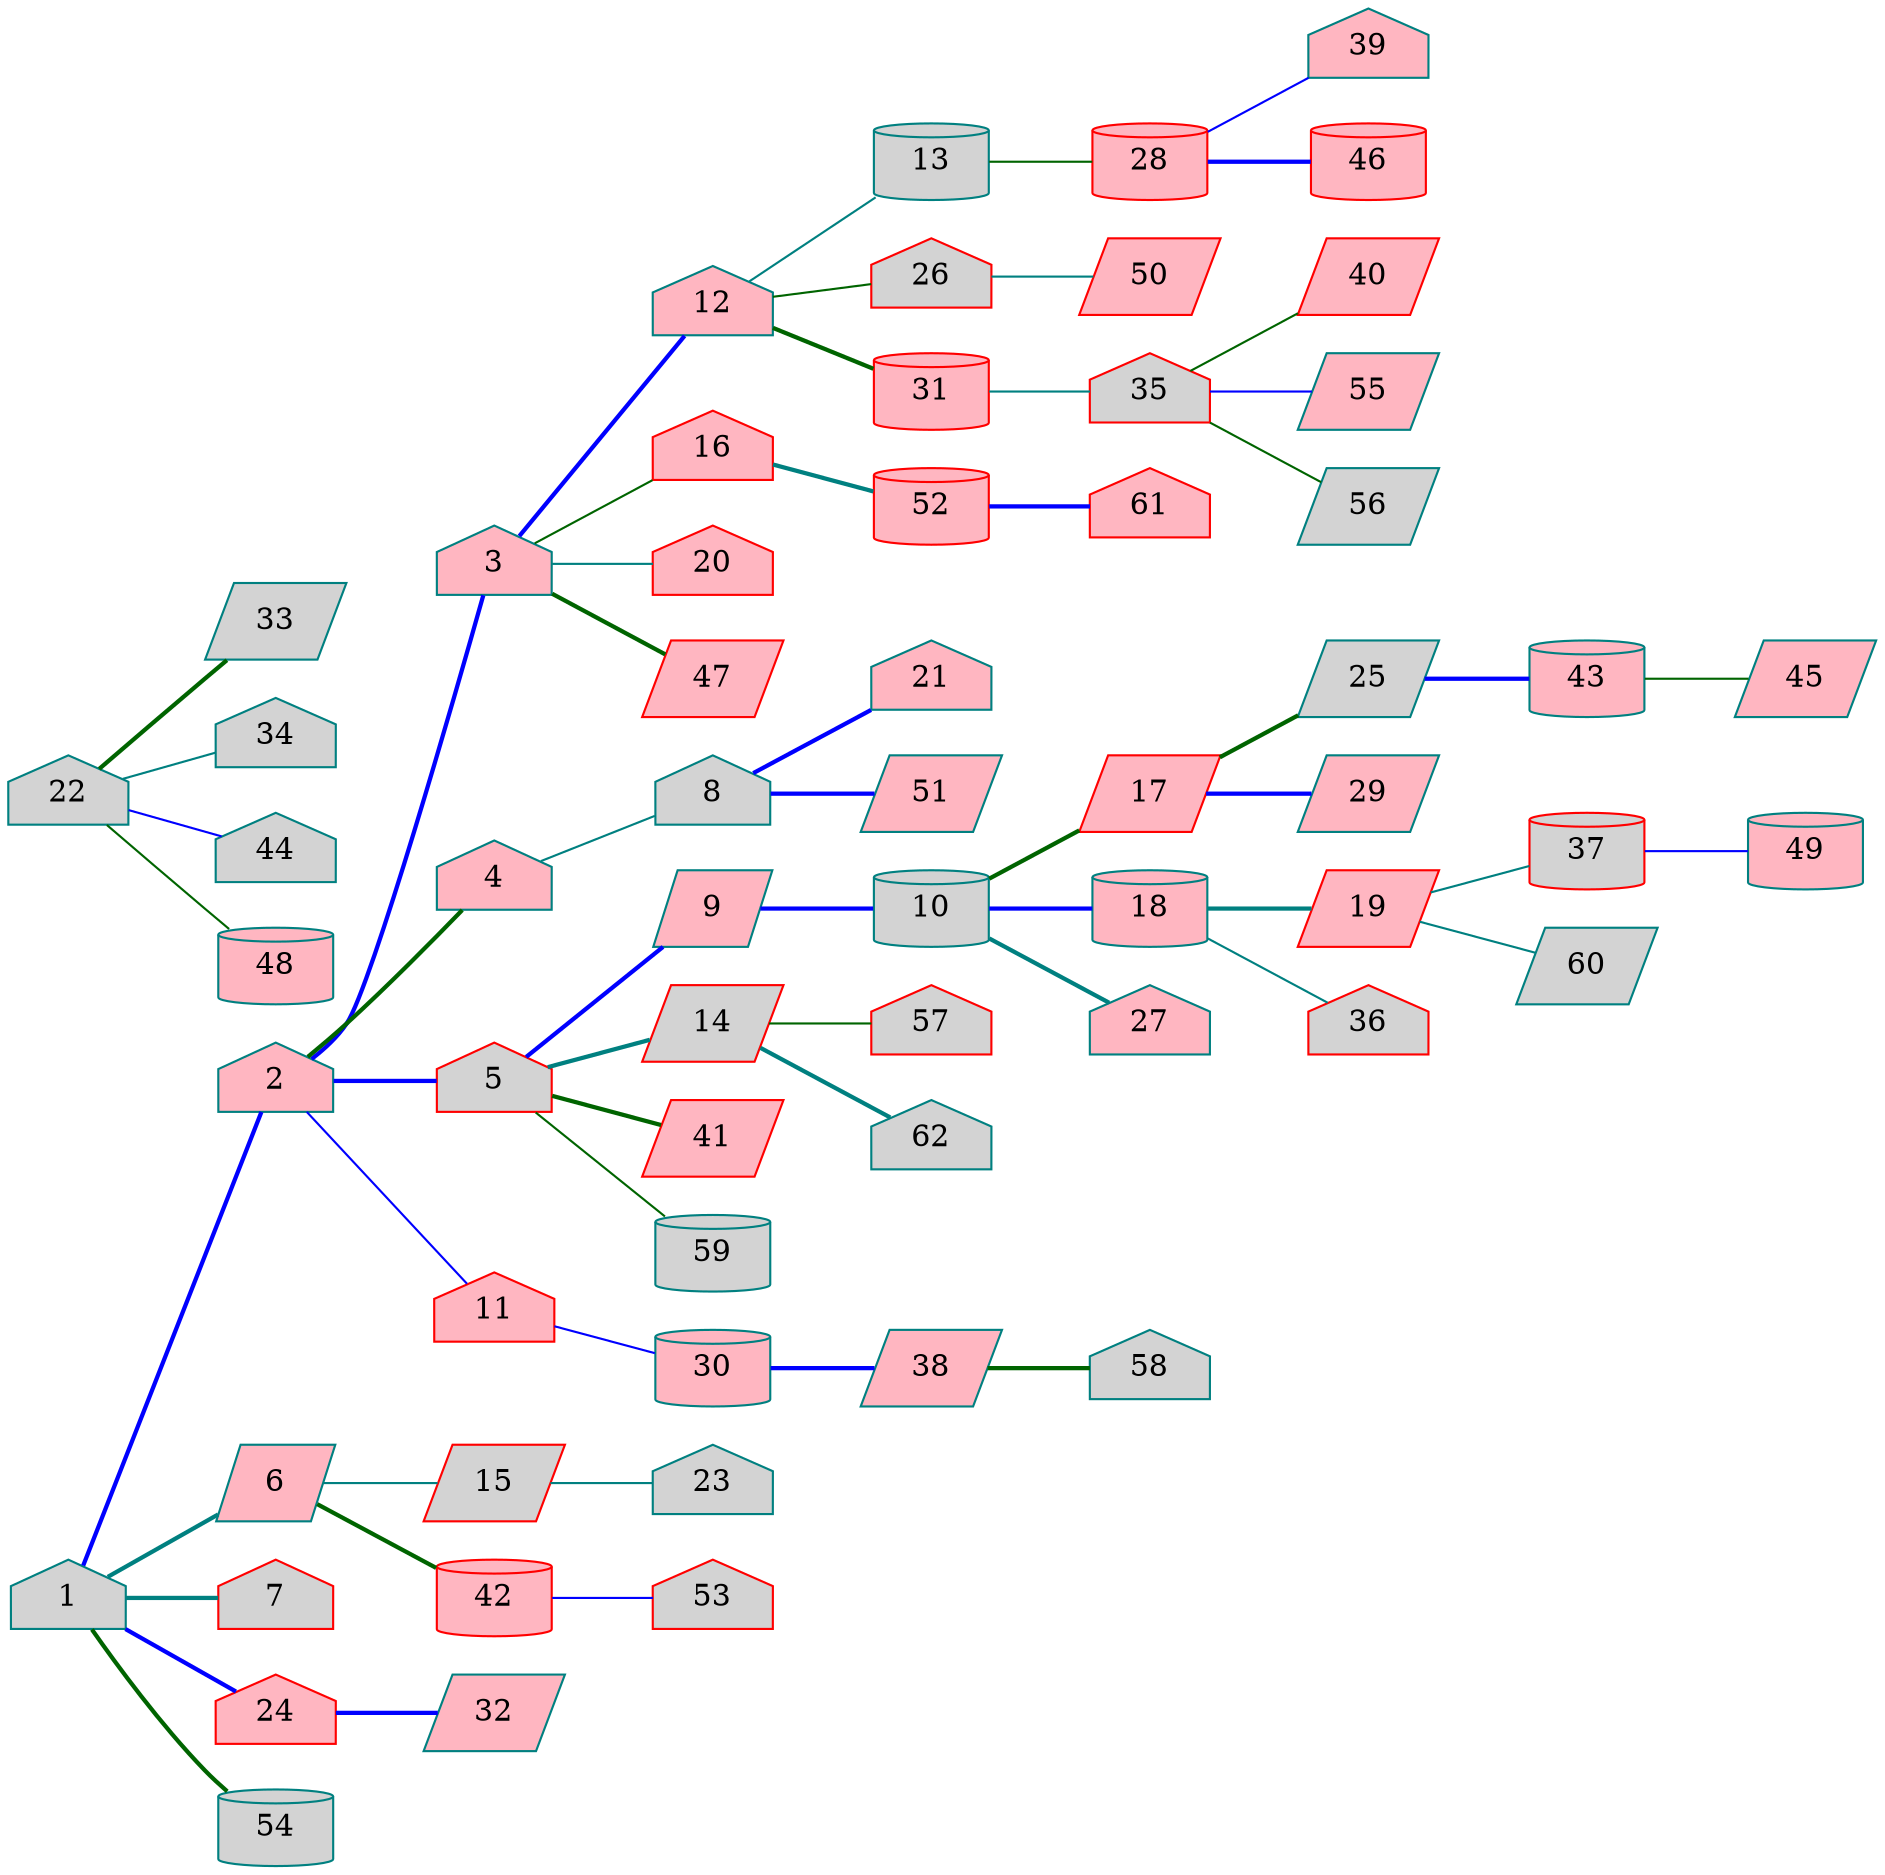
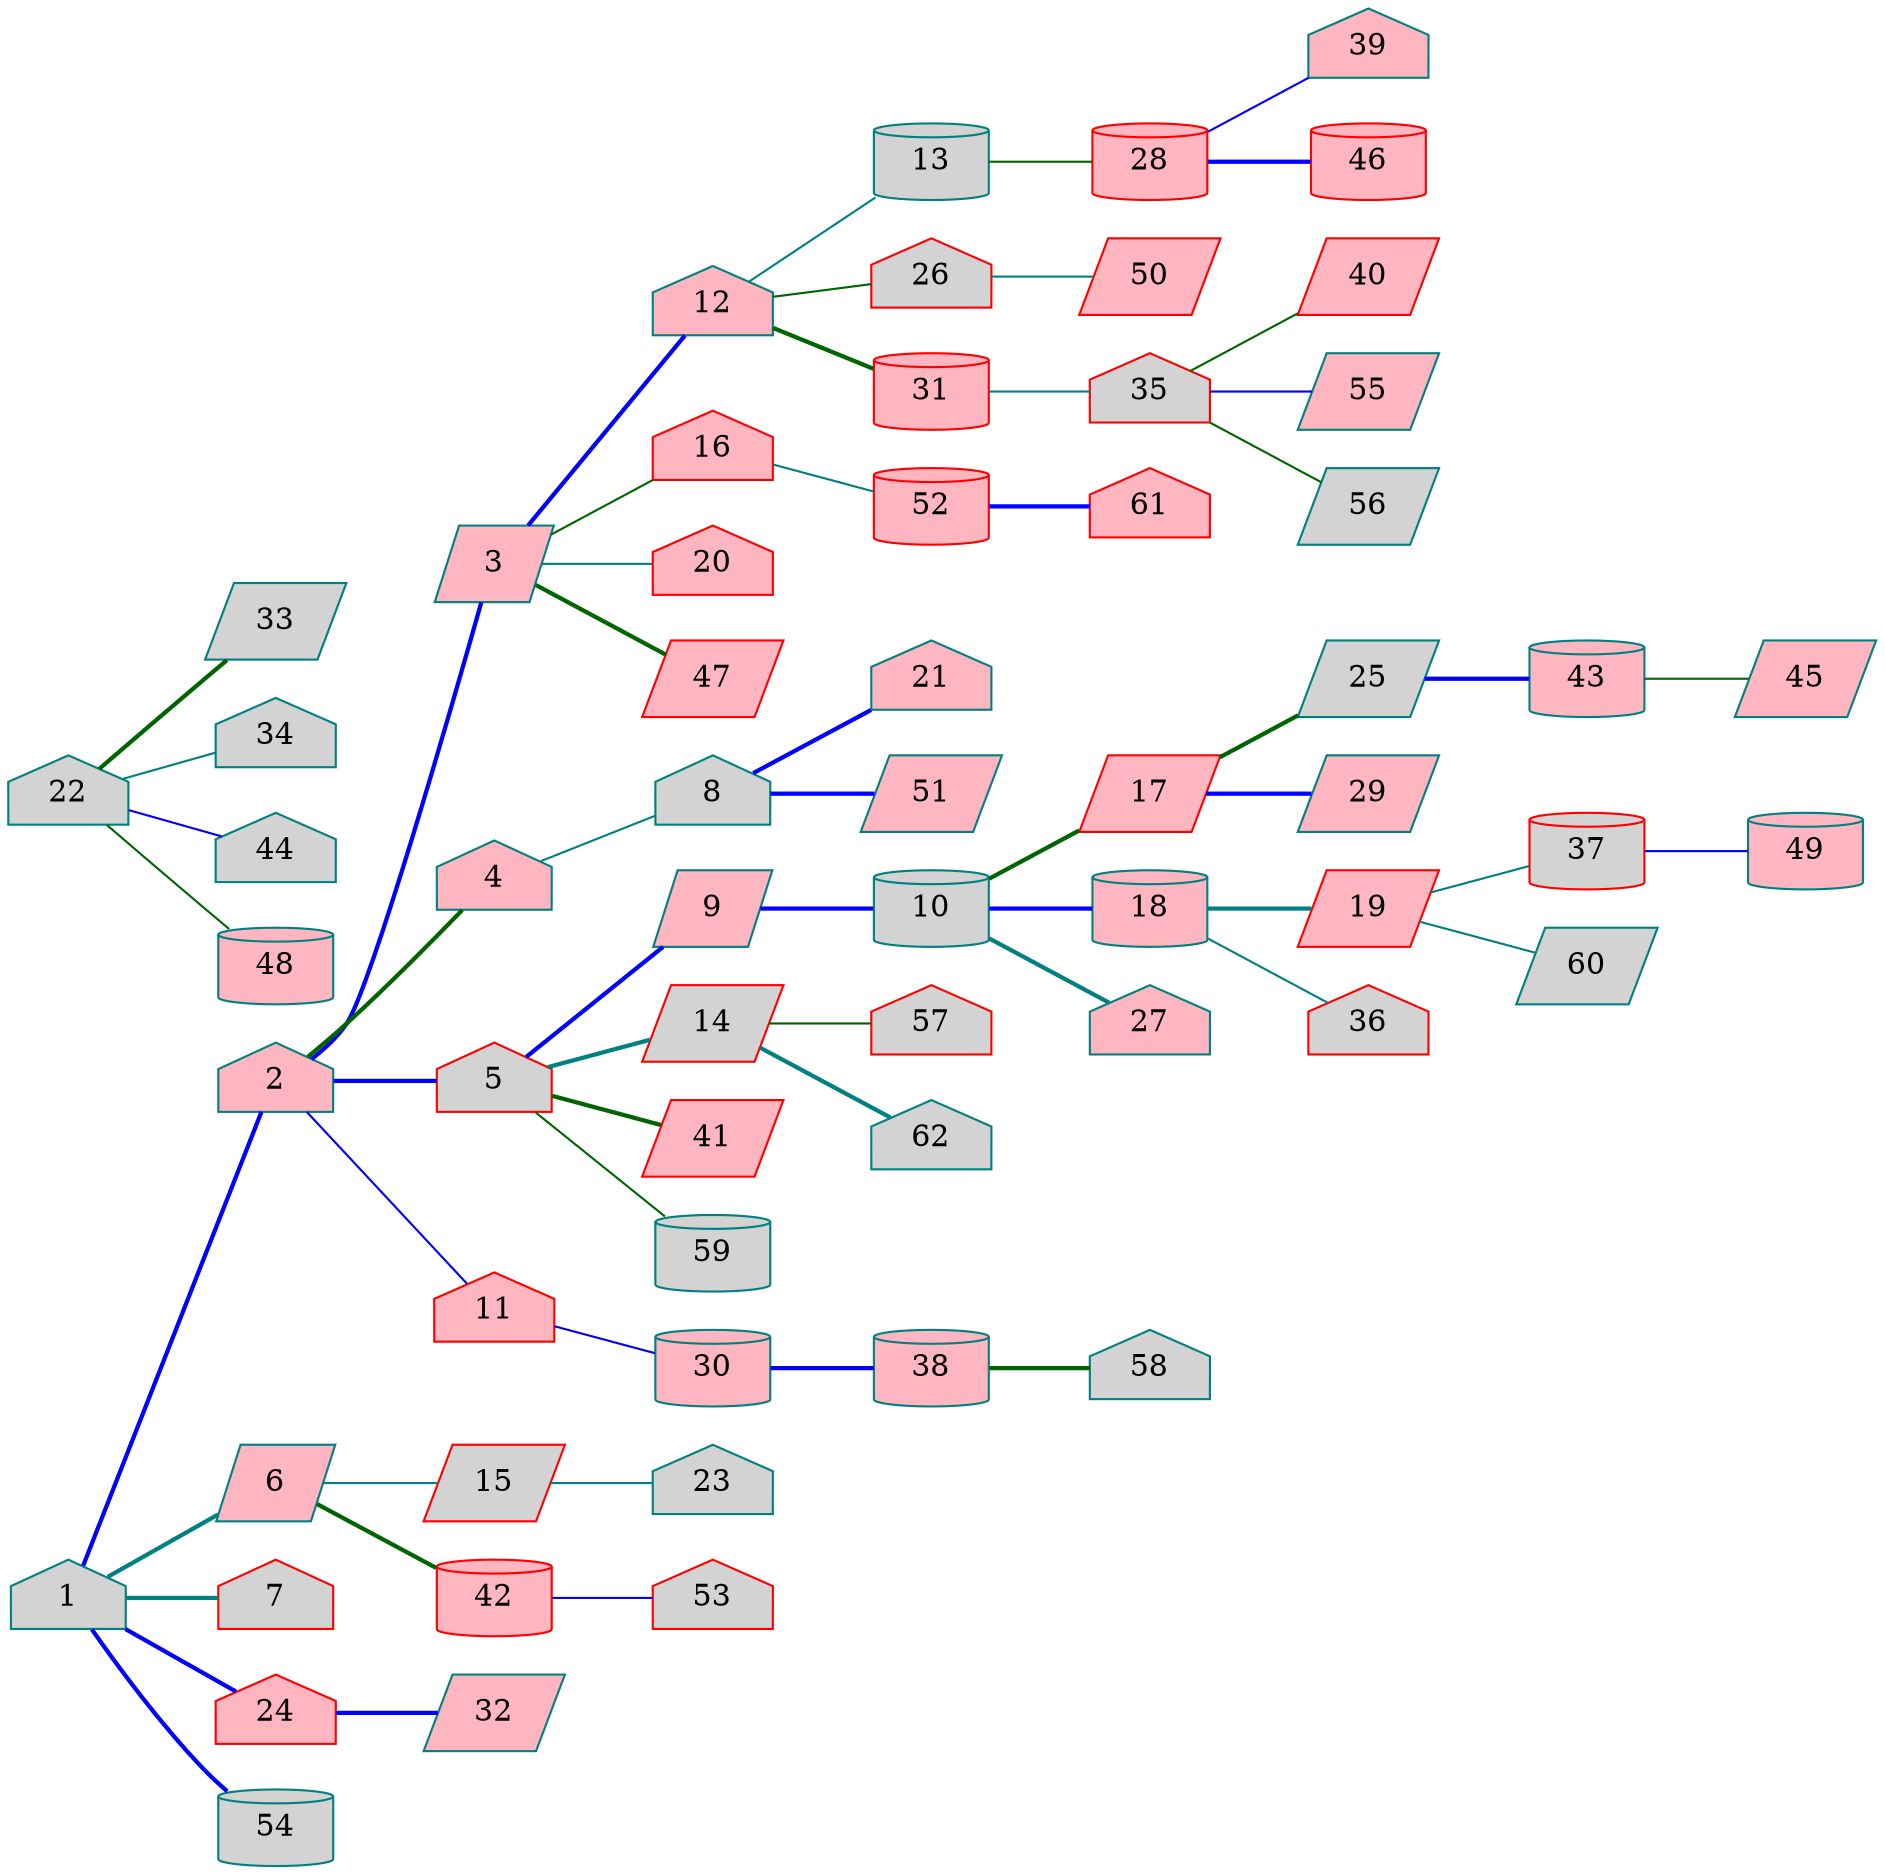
(823, 478) -> (823, 478)
(494, 564) -> (494, 564)
(931, 1368) -> (931, 1368)
(155, 1714) -> (155, 1714)
